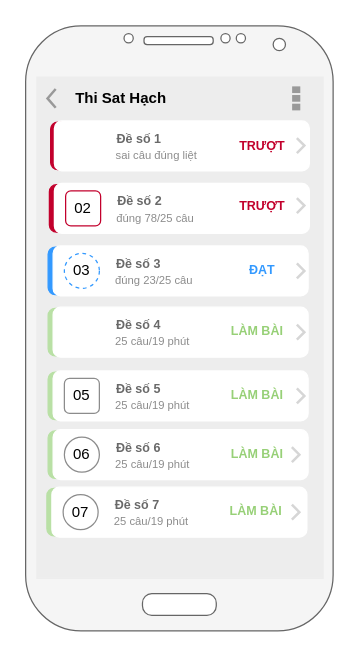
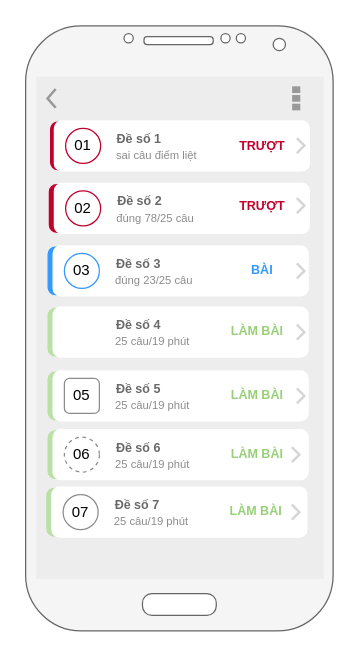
(121, 98) -> none
none -> (83, 146)
(157, 156) -> (157, 156)
(83, 208) -> (83, 208)
(263, 269) -> (263, 269)
(82, 271) -> (82, 271)
(82, 454) -> (82, 454)
